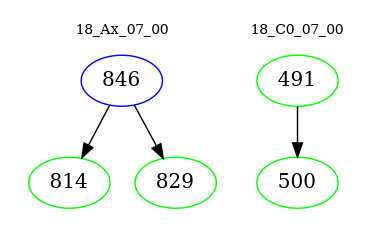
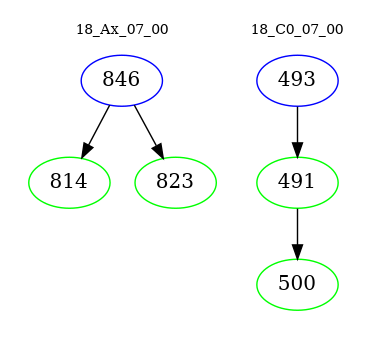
none -> (298, 81)
(176, 183) -> (176, 183)
